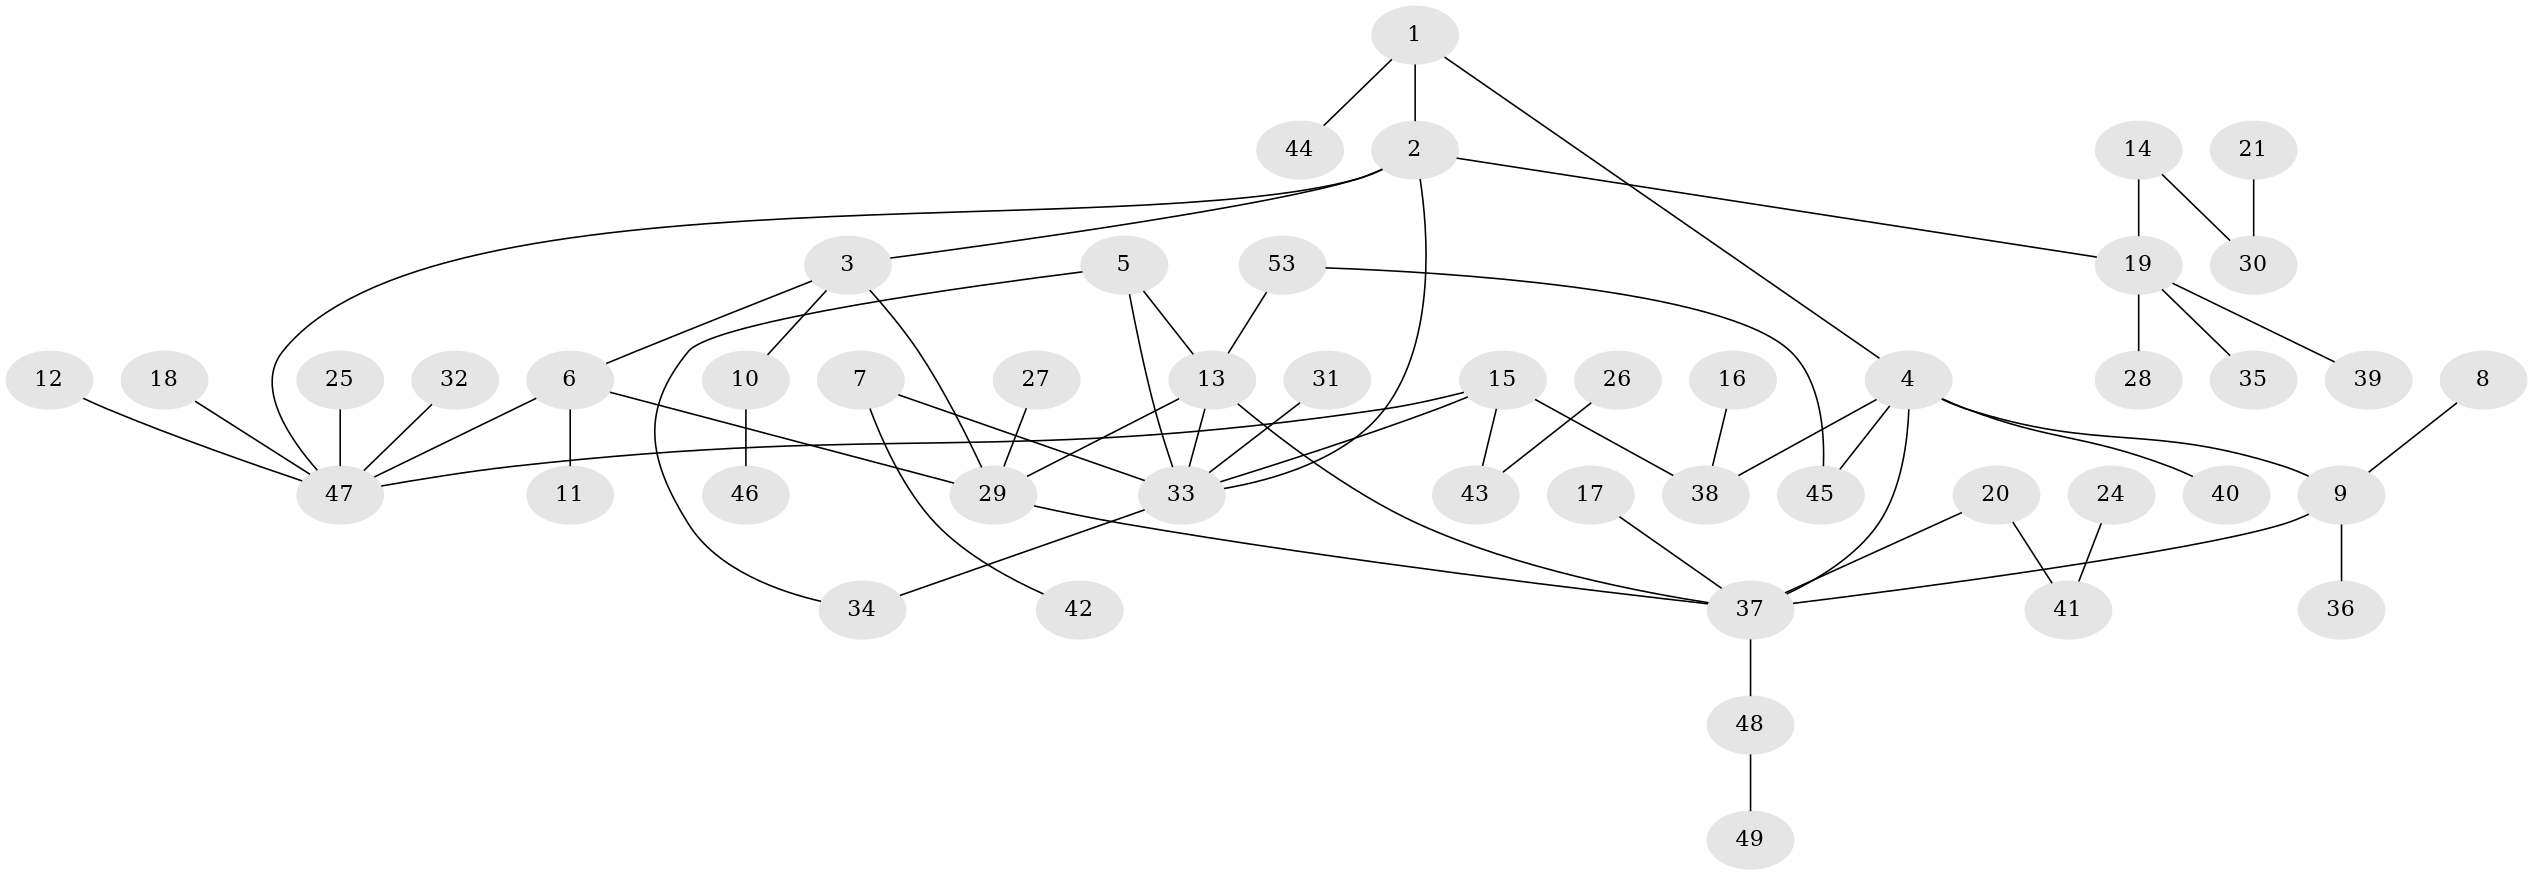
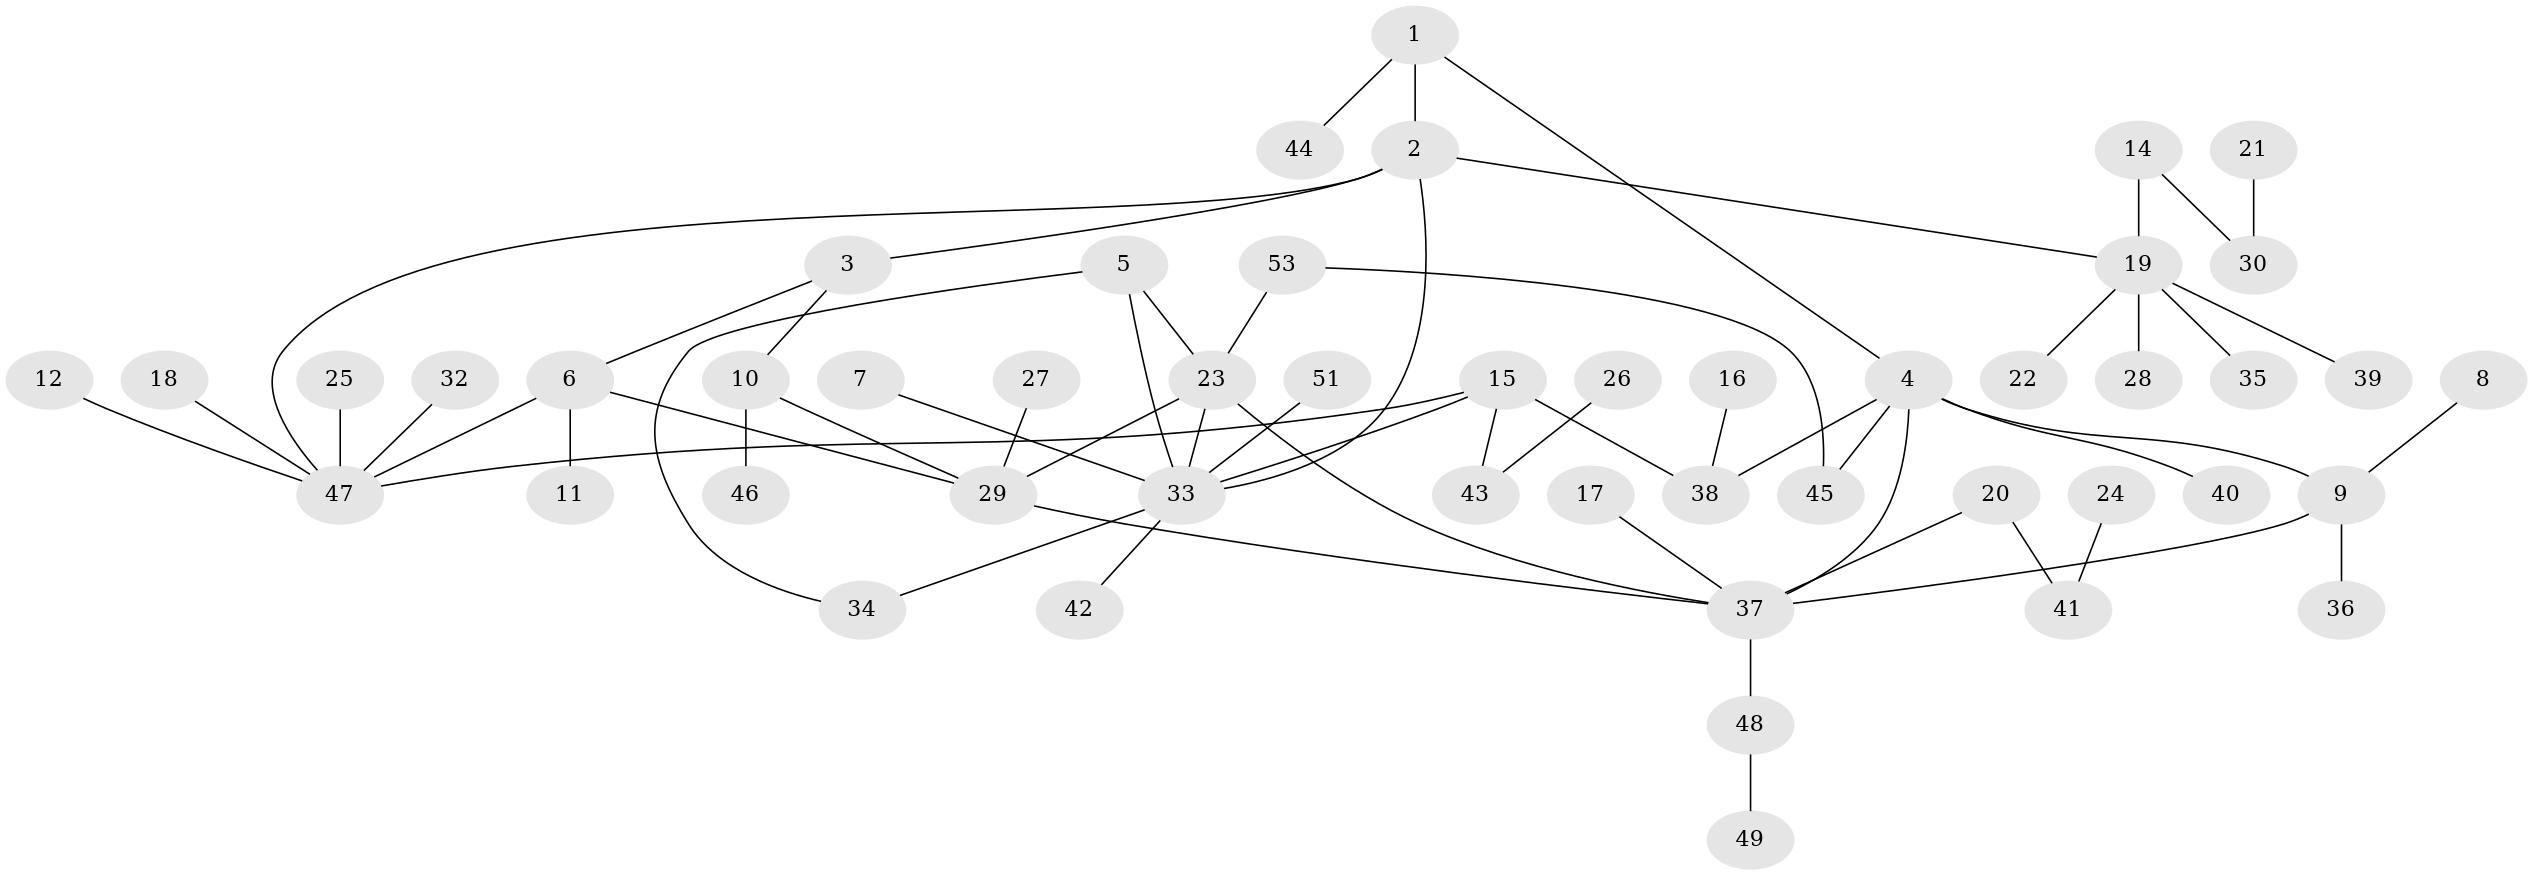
(933, 374) -> (860, 435)
(1212, 380) -> (1212, 380)
(1327, 380) -> (1327, 380)
none -> (2024, 380)
(934, 522) -> (1131, 553)
